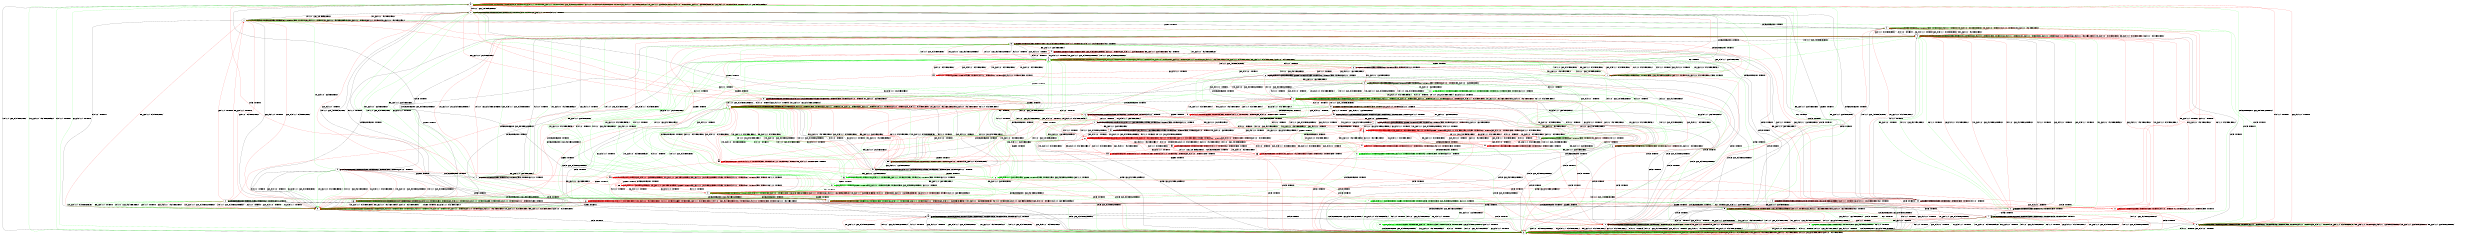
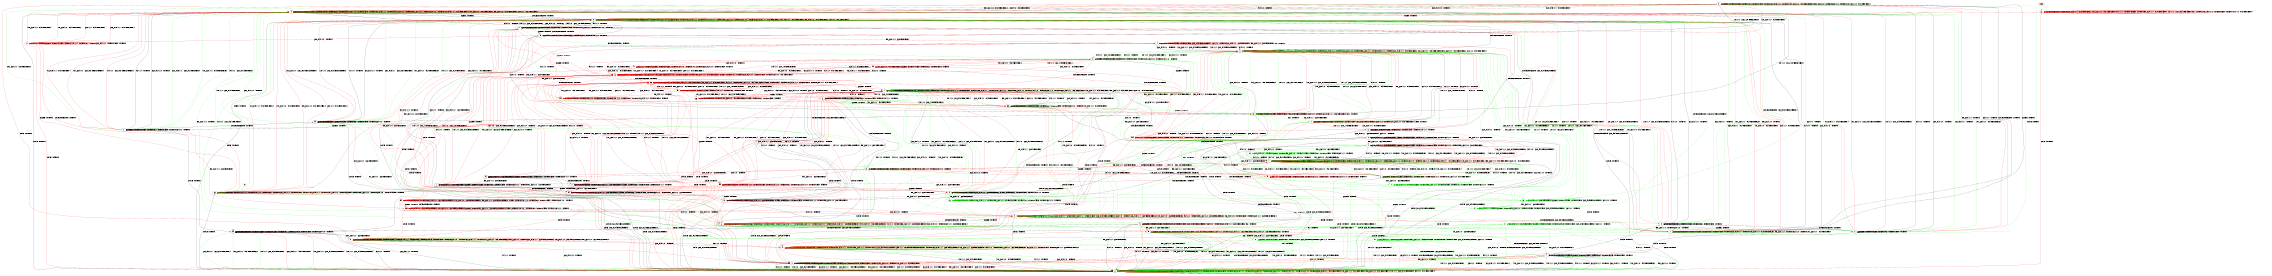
none -> (2042, 4)
(471, 8) -> (463, 188)
(1062, 134) -> (1184, 169)
none -> (245, 185)
